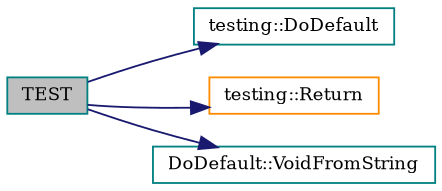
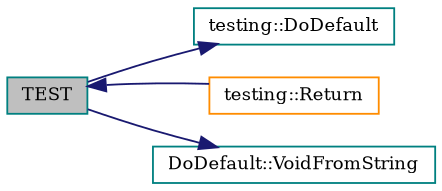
(139, 107) -> (158, 83)
